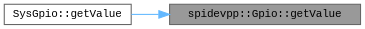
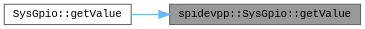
(265, 14) -> (265, 14)
